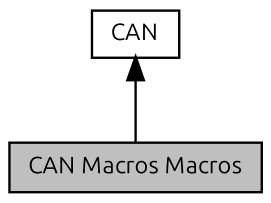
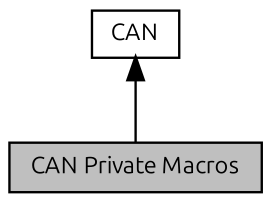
(136, 167) -> (136, 167)
